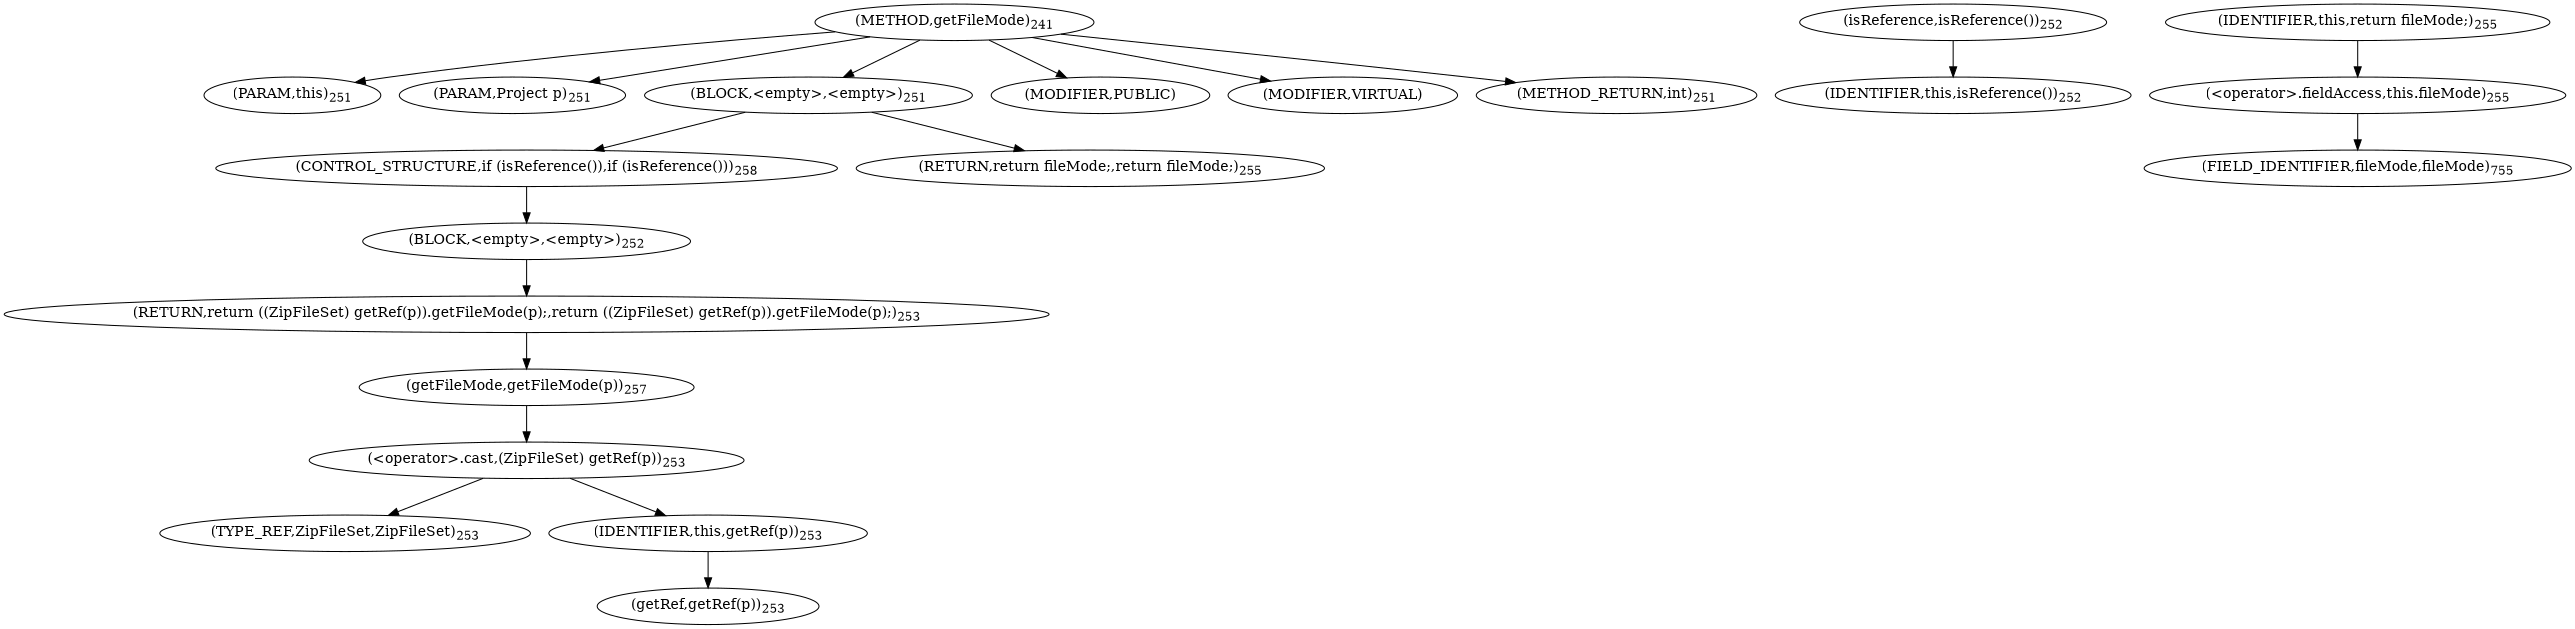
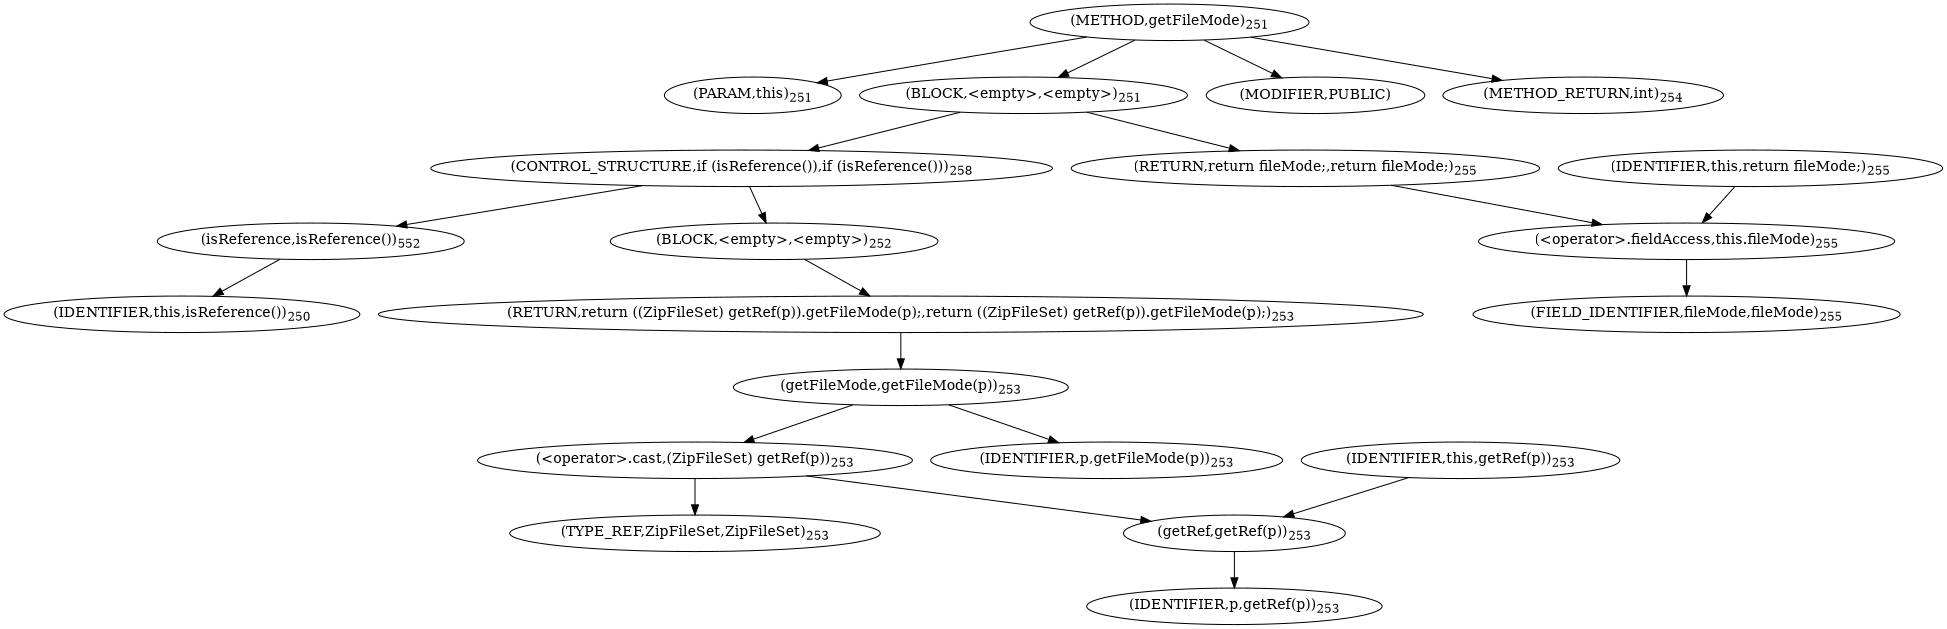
(1042, 21) -> (1257, 21)
(2052, 21) -> (409, 240)
(1705, 94) -> (1671, 94)
(2070, 94) -> (299, 313)
(512, 95) -> none
(1343, 95) -> none
(2502, 167) -> (1831, 313)
none -> (1492, 204)
none -> (525, 205)
(636, 386) -> (1010, 386)
none -> (1107, 460)
(613, 495) -> (974, 498)
none -> (1234, 606)
